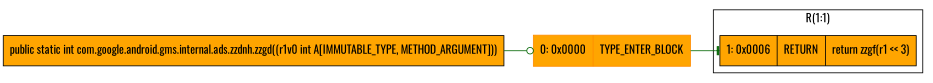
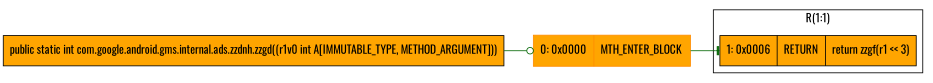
(642, 50) -> (641, 50)
